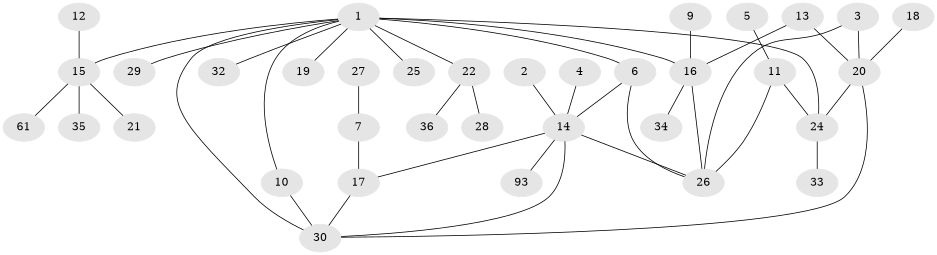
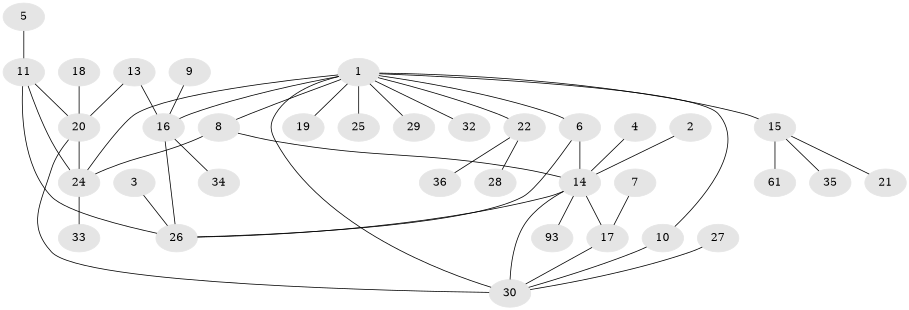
(79, 17) -> none
(859, 45) -> (51, 100)
(359, 100) -> (617, 272)
none -> (219, 127)
